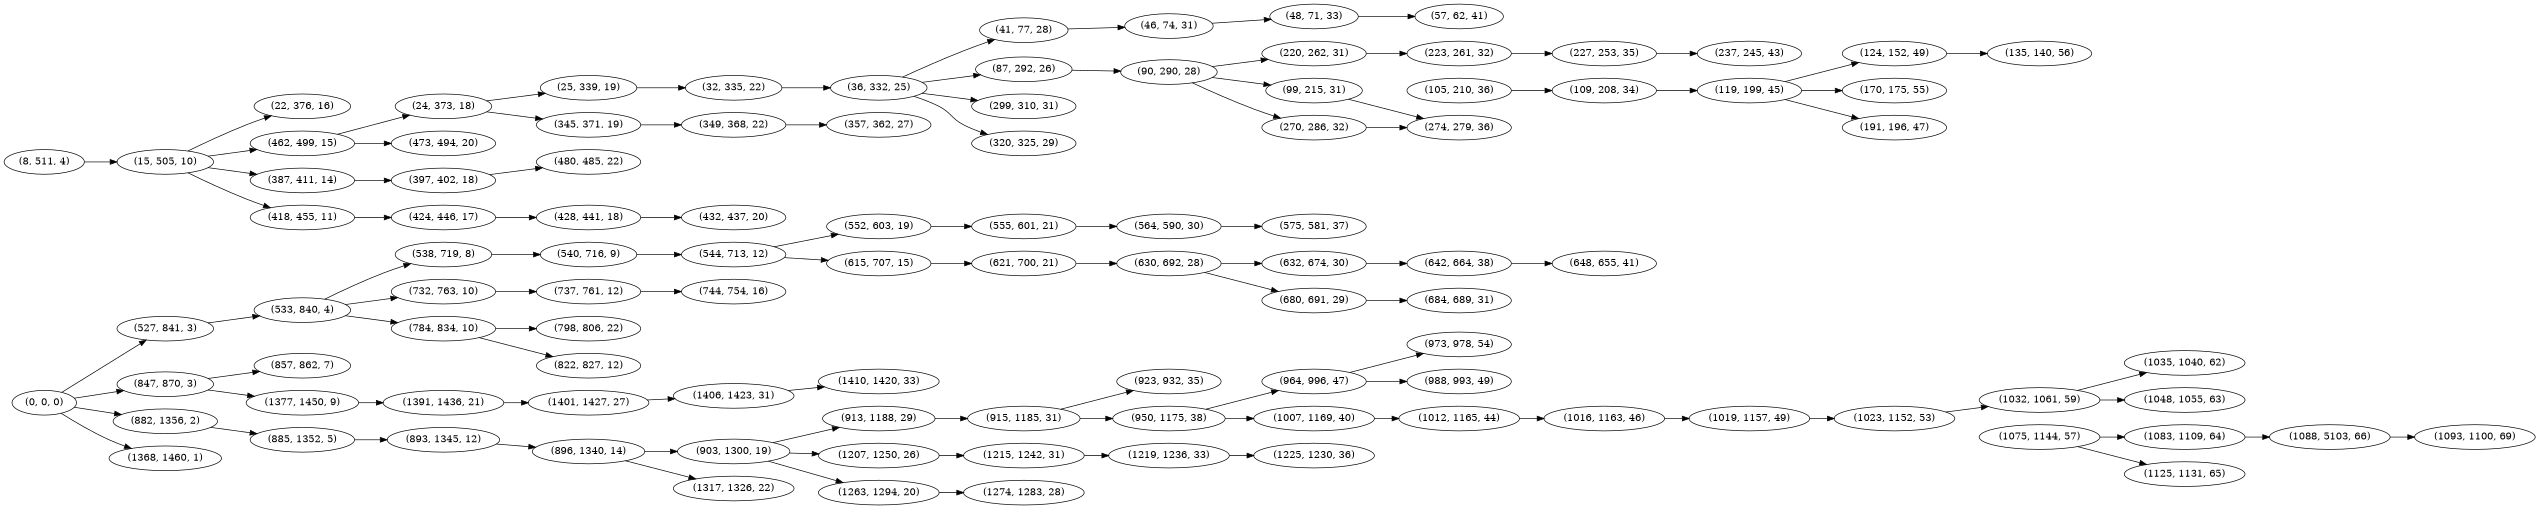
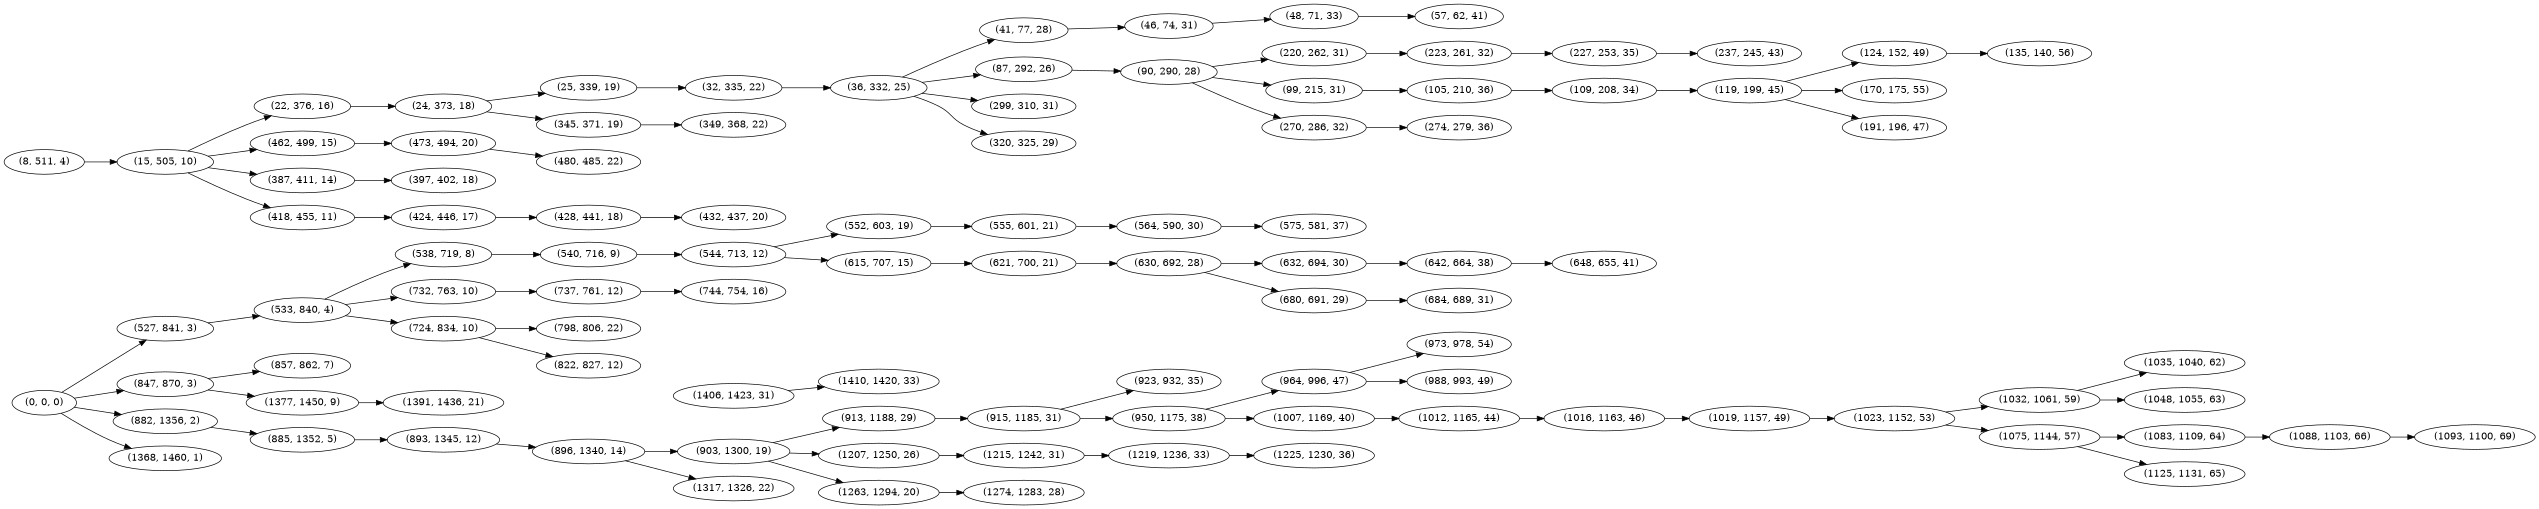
(1383, 108) -> (1381, 91)
(879, 125) -> none
(370, 126) -> (369, 106)
(513, 172) -> (513, 152)
(1314, 263) -> (1314, 263)
(443, 329) -> (443, 329)
(589, 403) -> none
none -> (1964, 427)
(2330, 437) -> (2330, 437)
